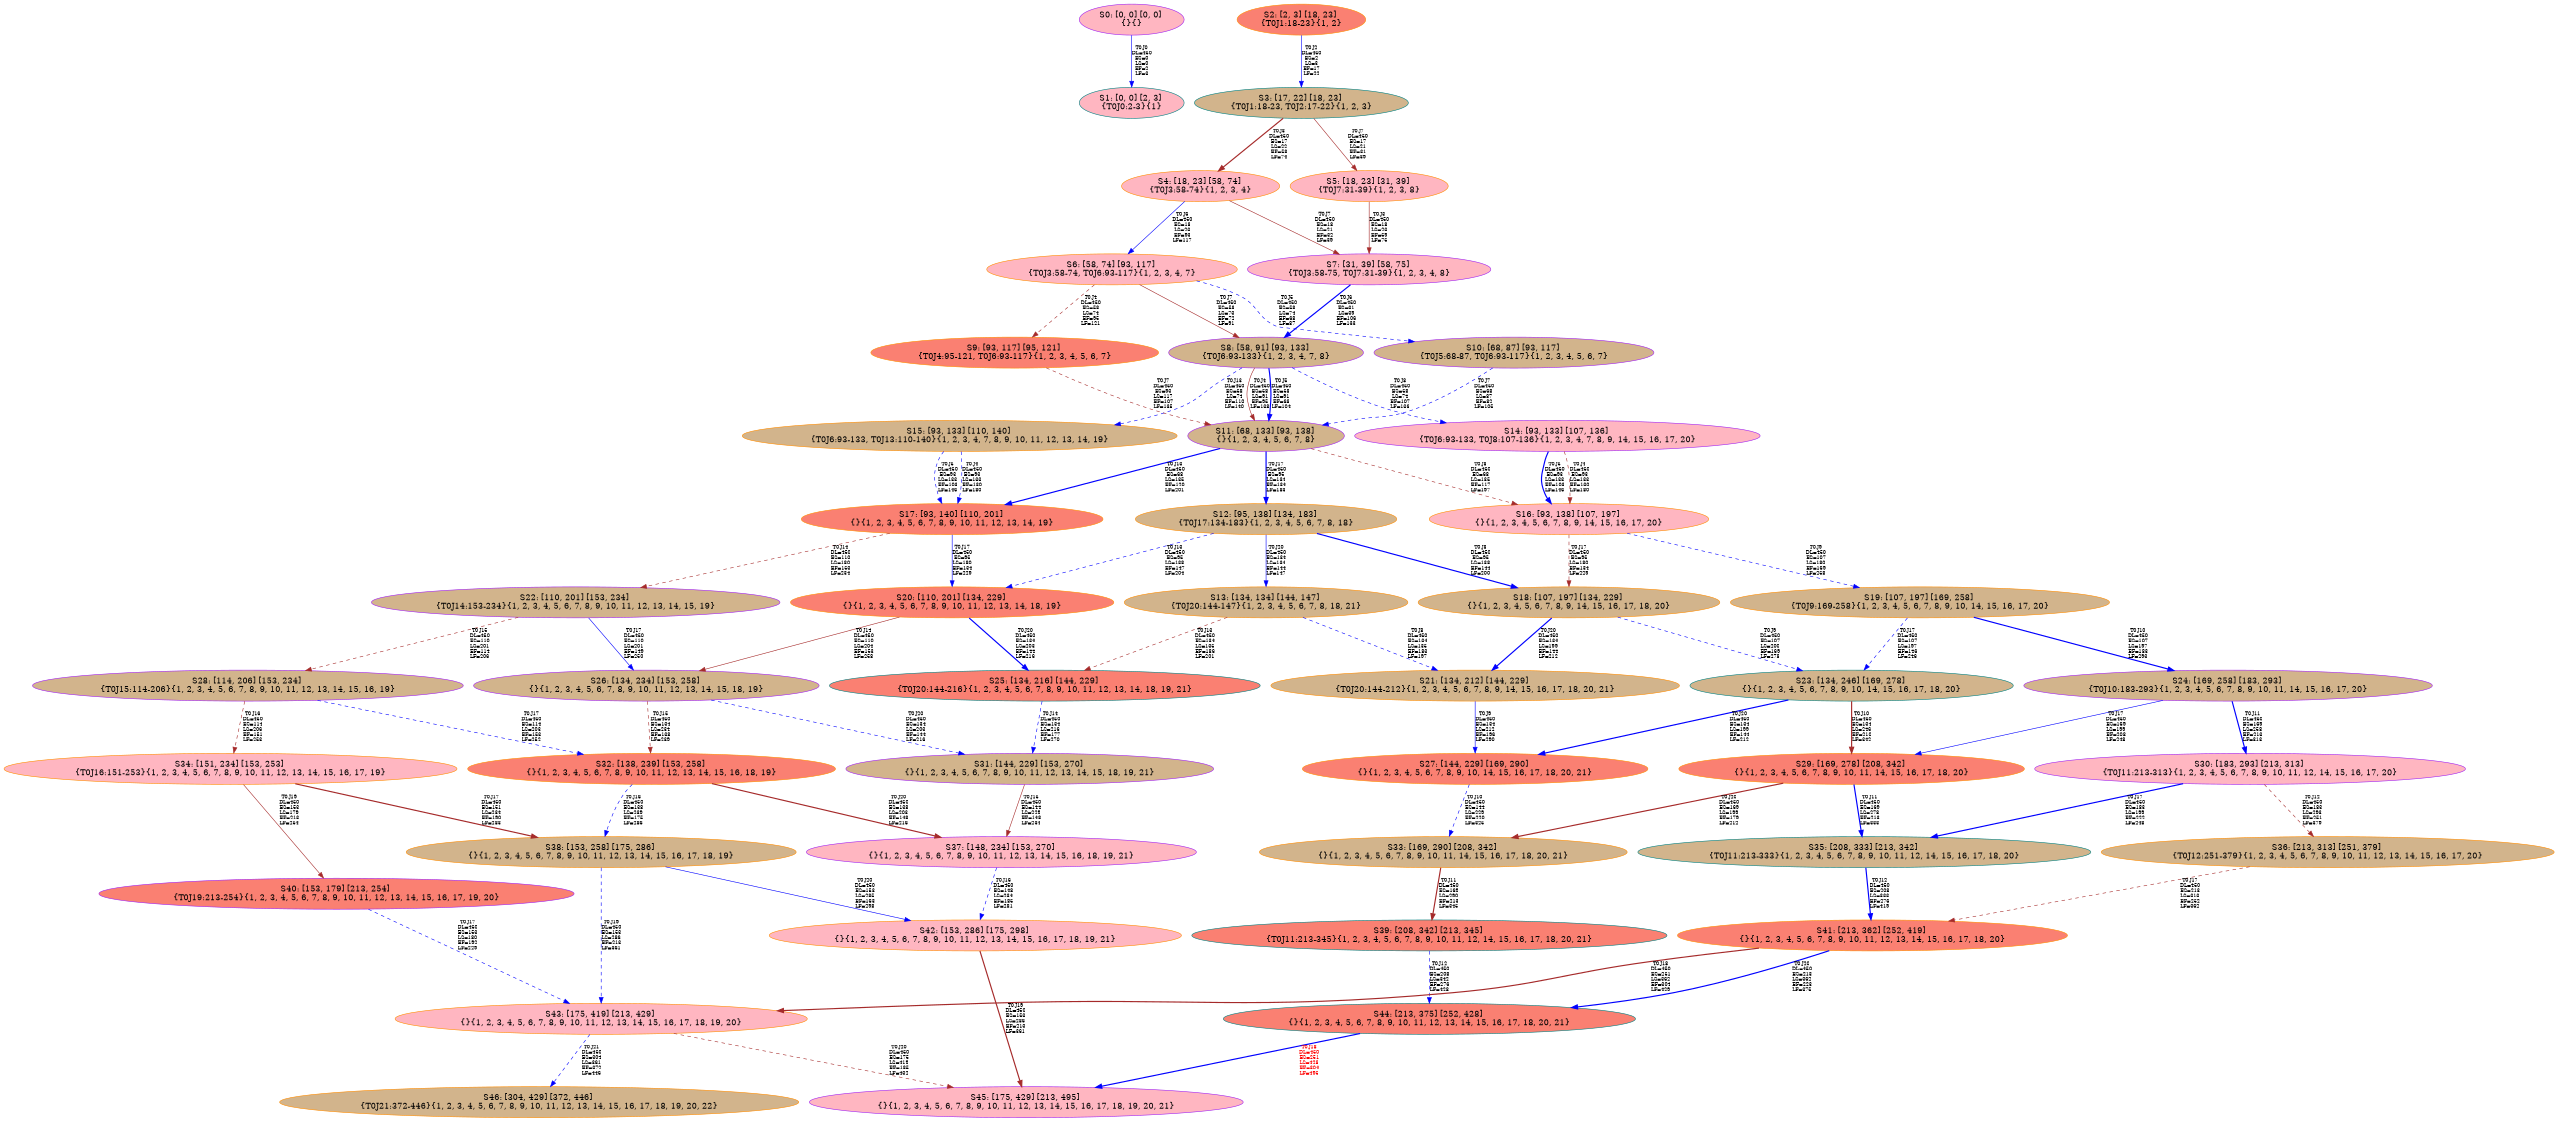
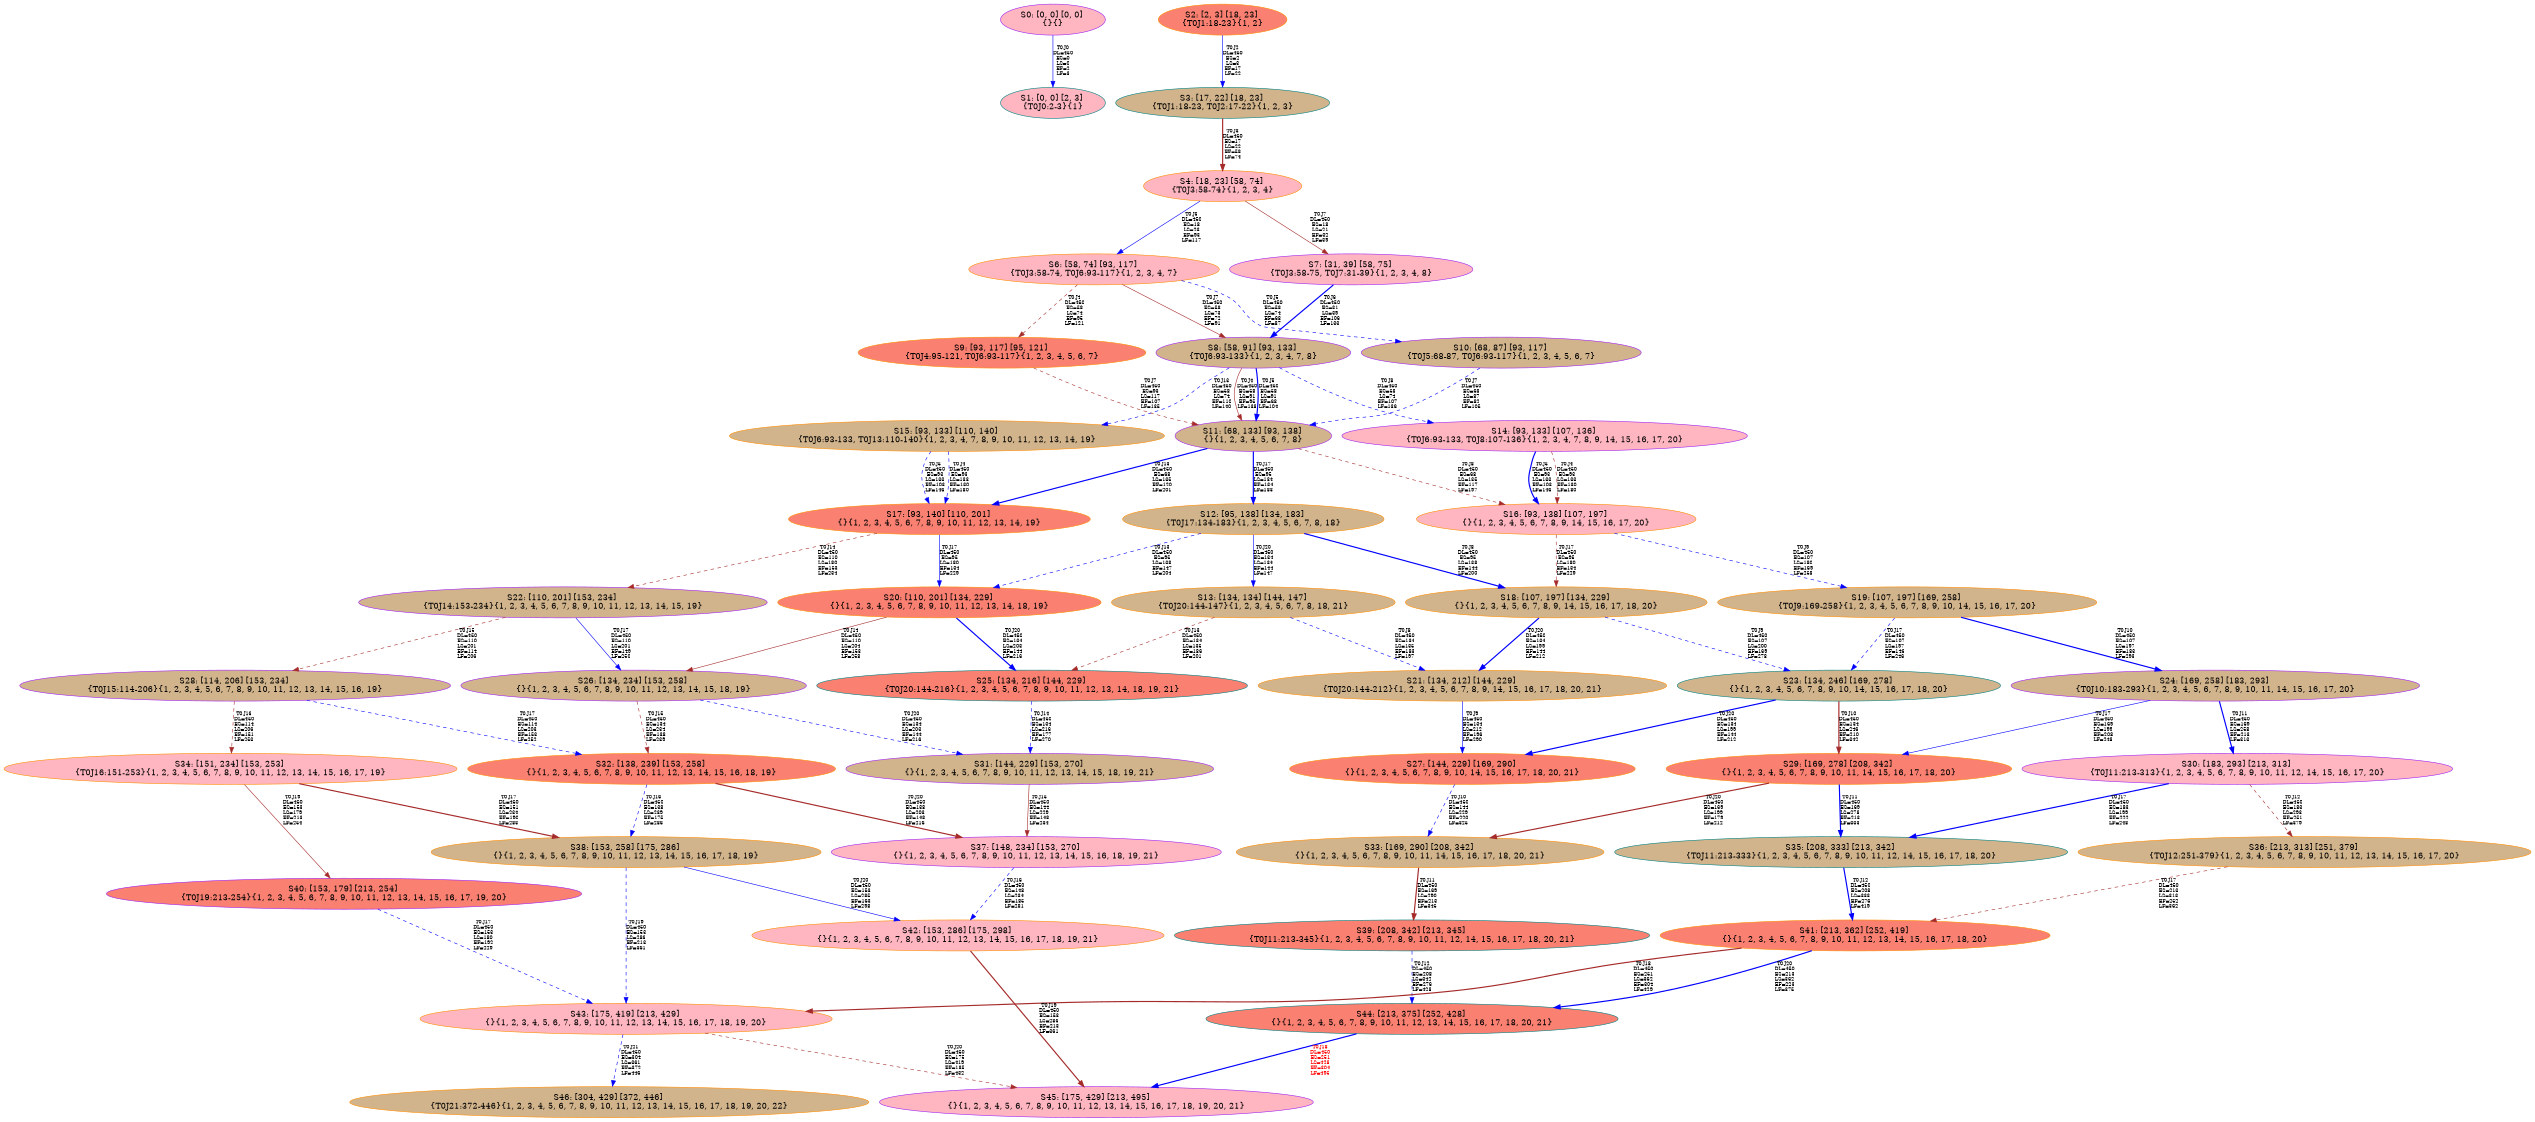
(1369, 186) -> none
